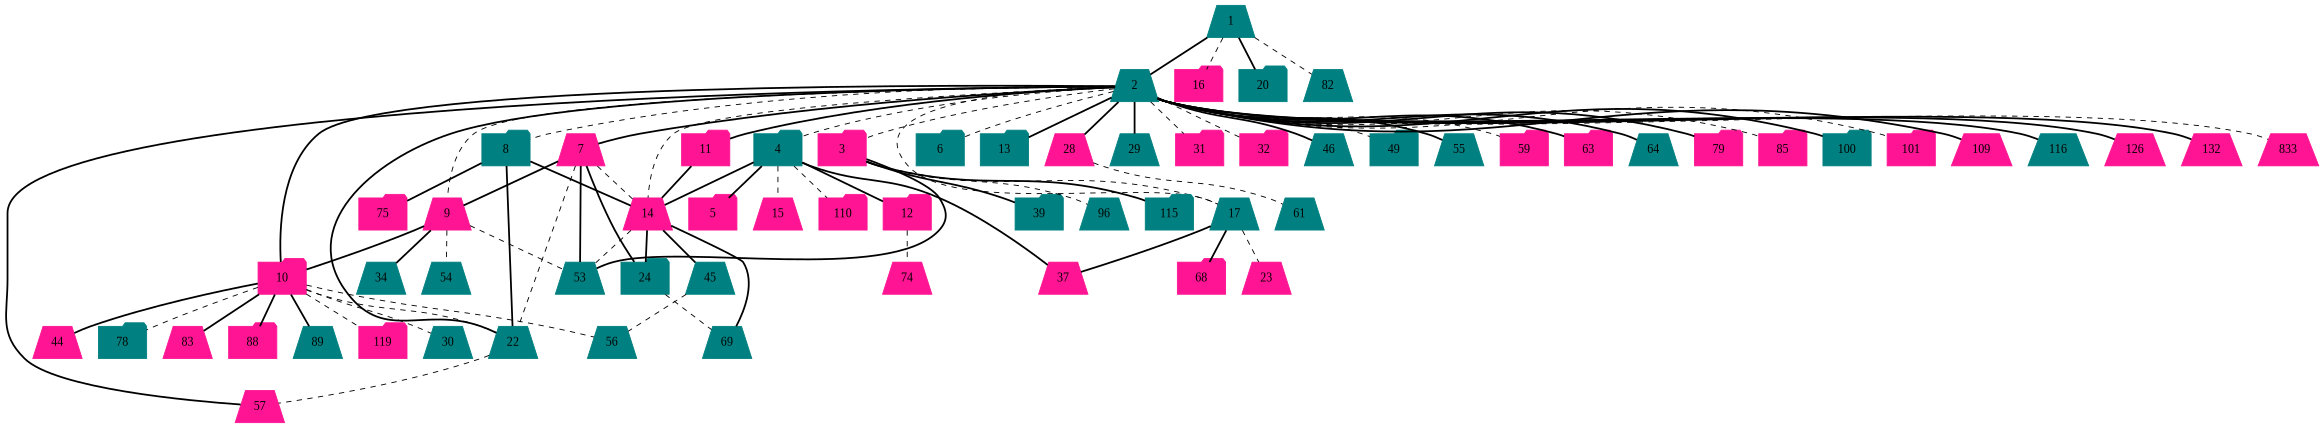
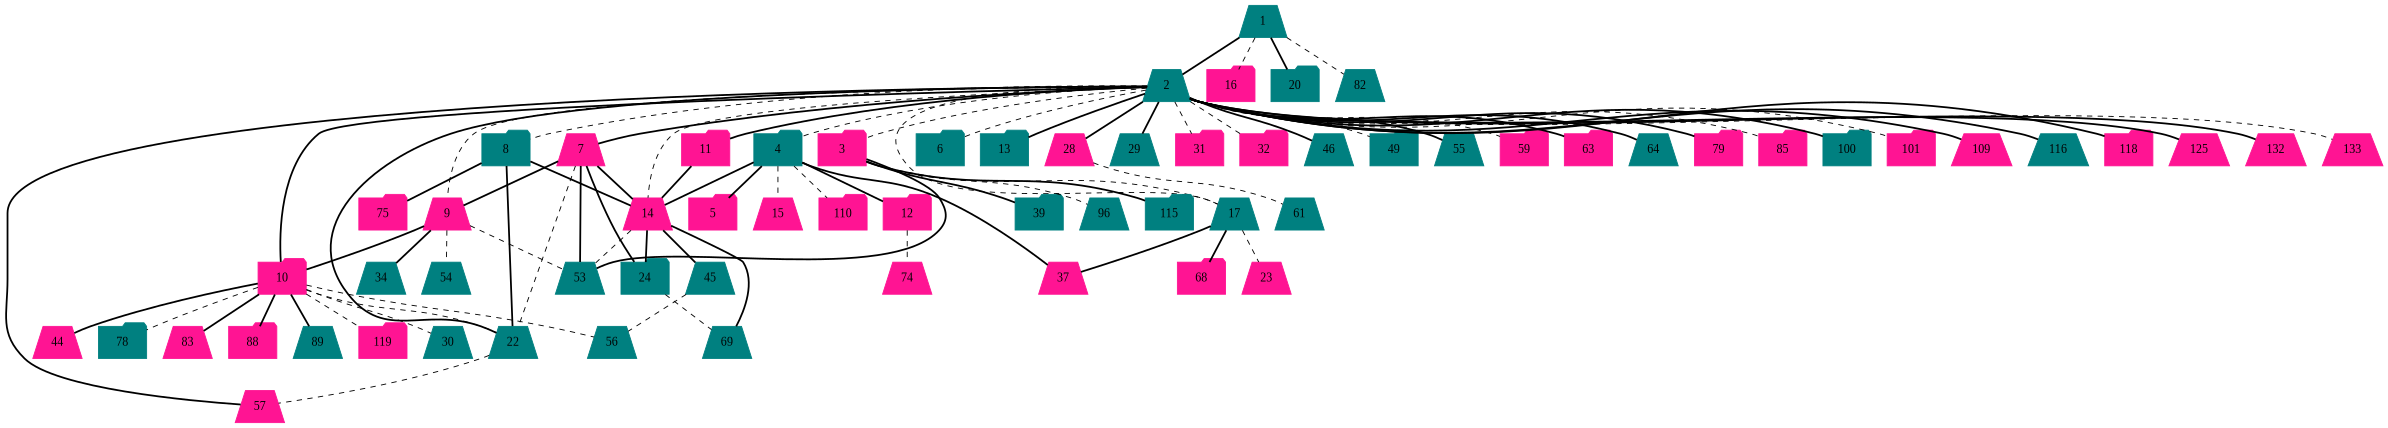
none -> (2129, 150)
(2135, 150) -> (2199, 150)
(2288, 150) -> (2353, 150)
(615, 183) -> (615, 183)
